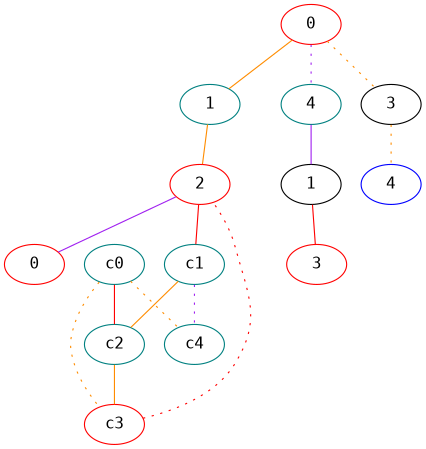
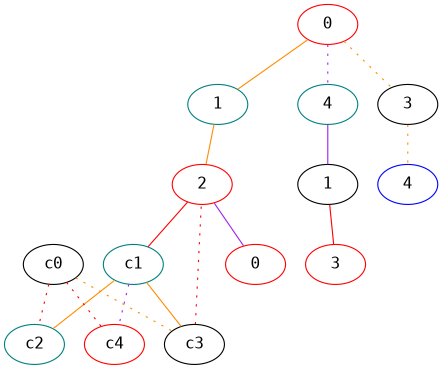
(114, 264) -> (53, 264)
(150, 300) -> (80, 299)
(114, 305) -> (44, 304)
(194, 344) -> (114, 344)
(114, 385) -> (164, 304)
(114, 424) -> (194, 344)
